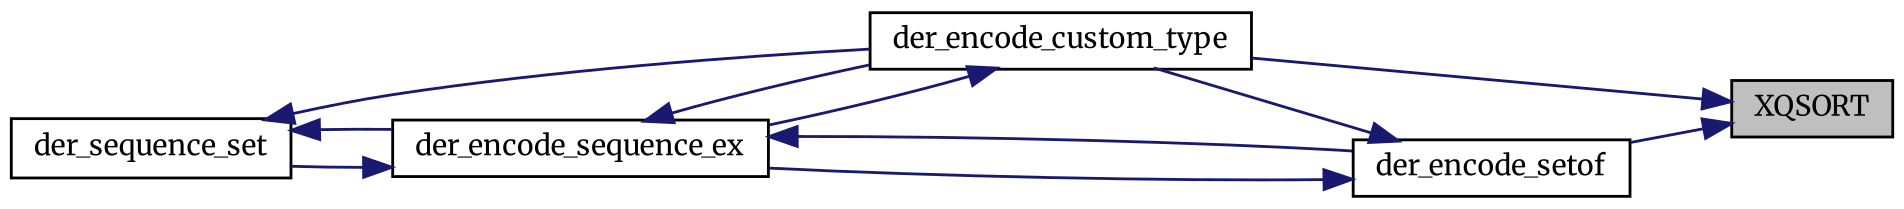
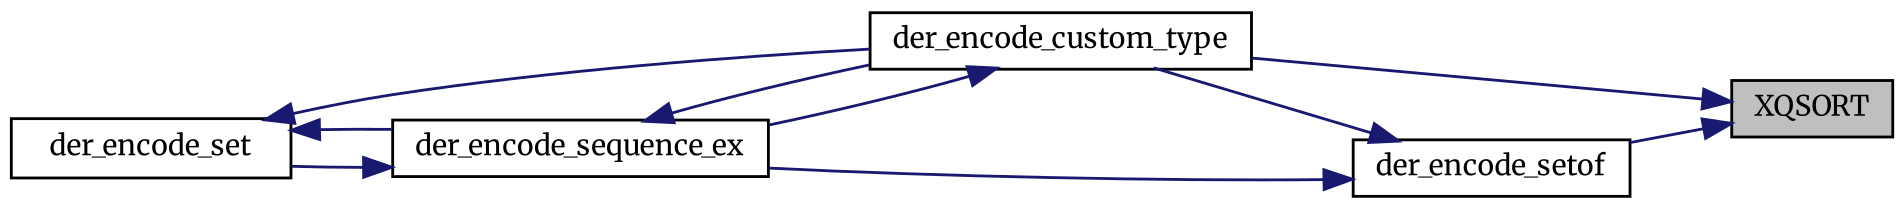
(1075, 140) -> none
(151, 148) -> (151, 148)
